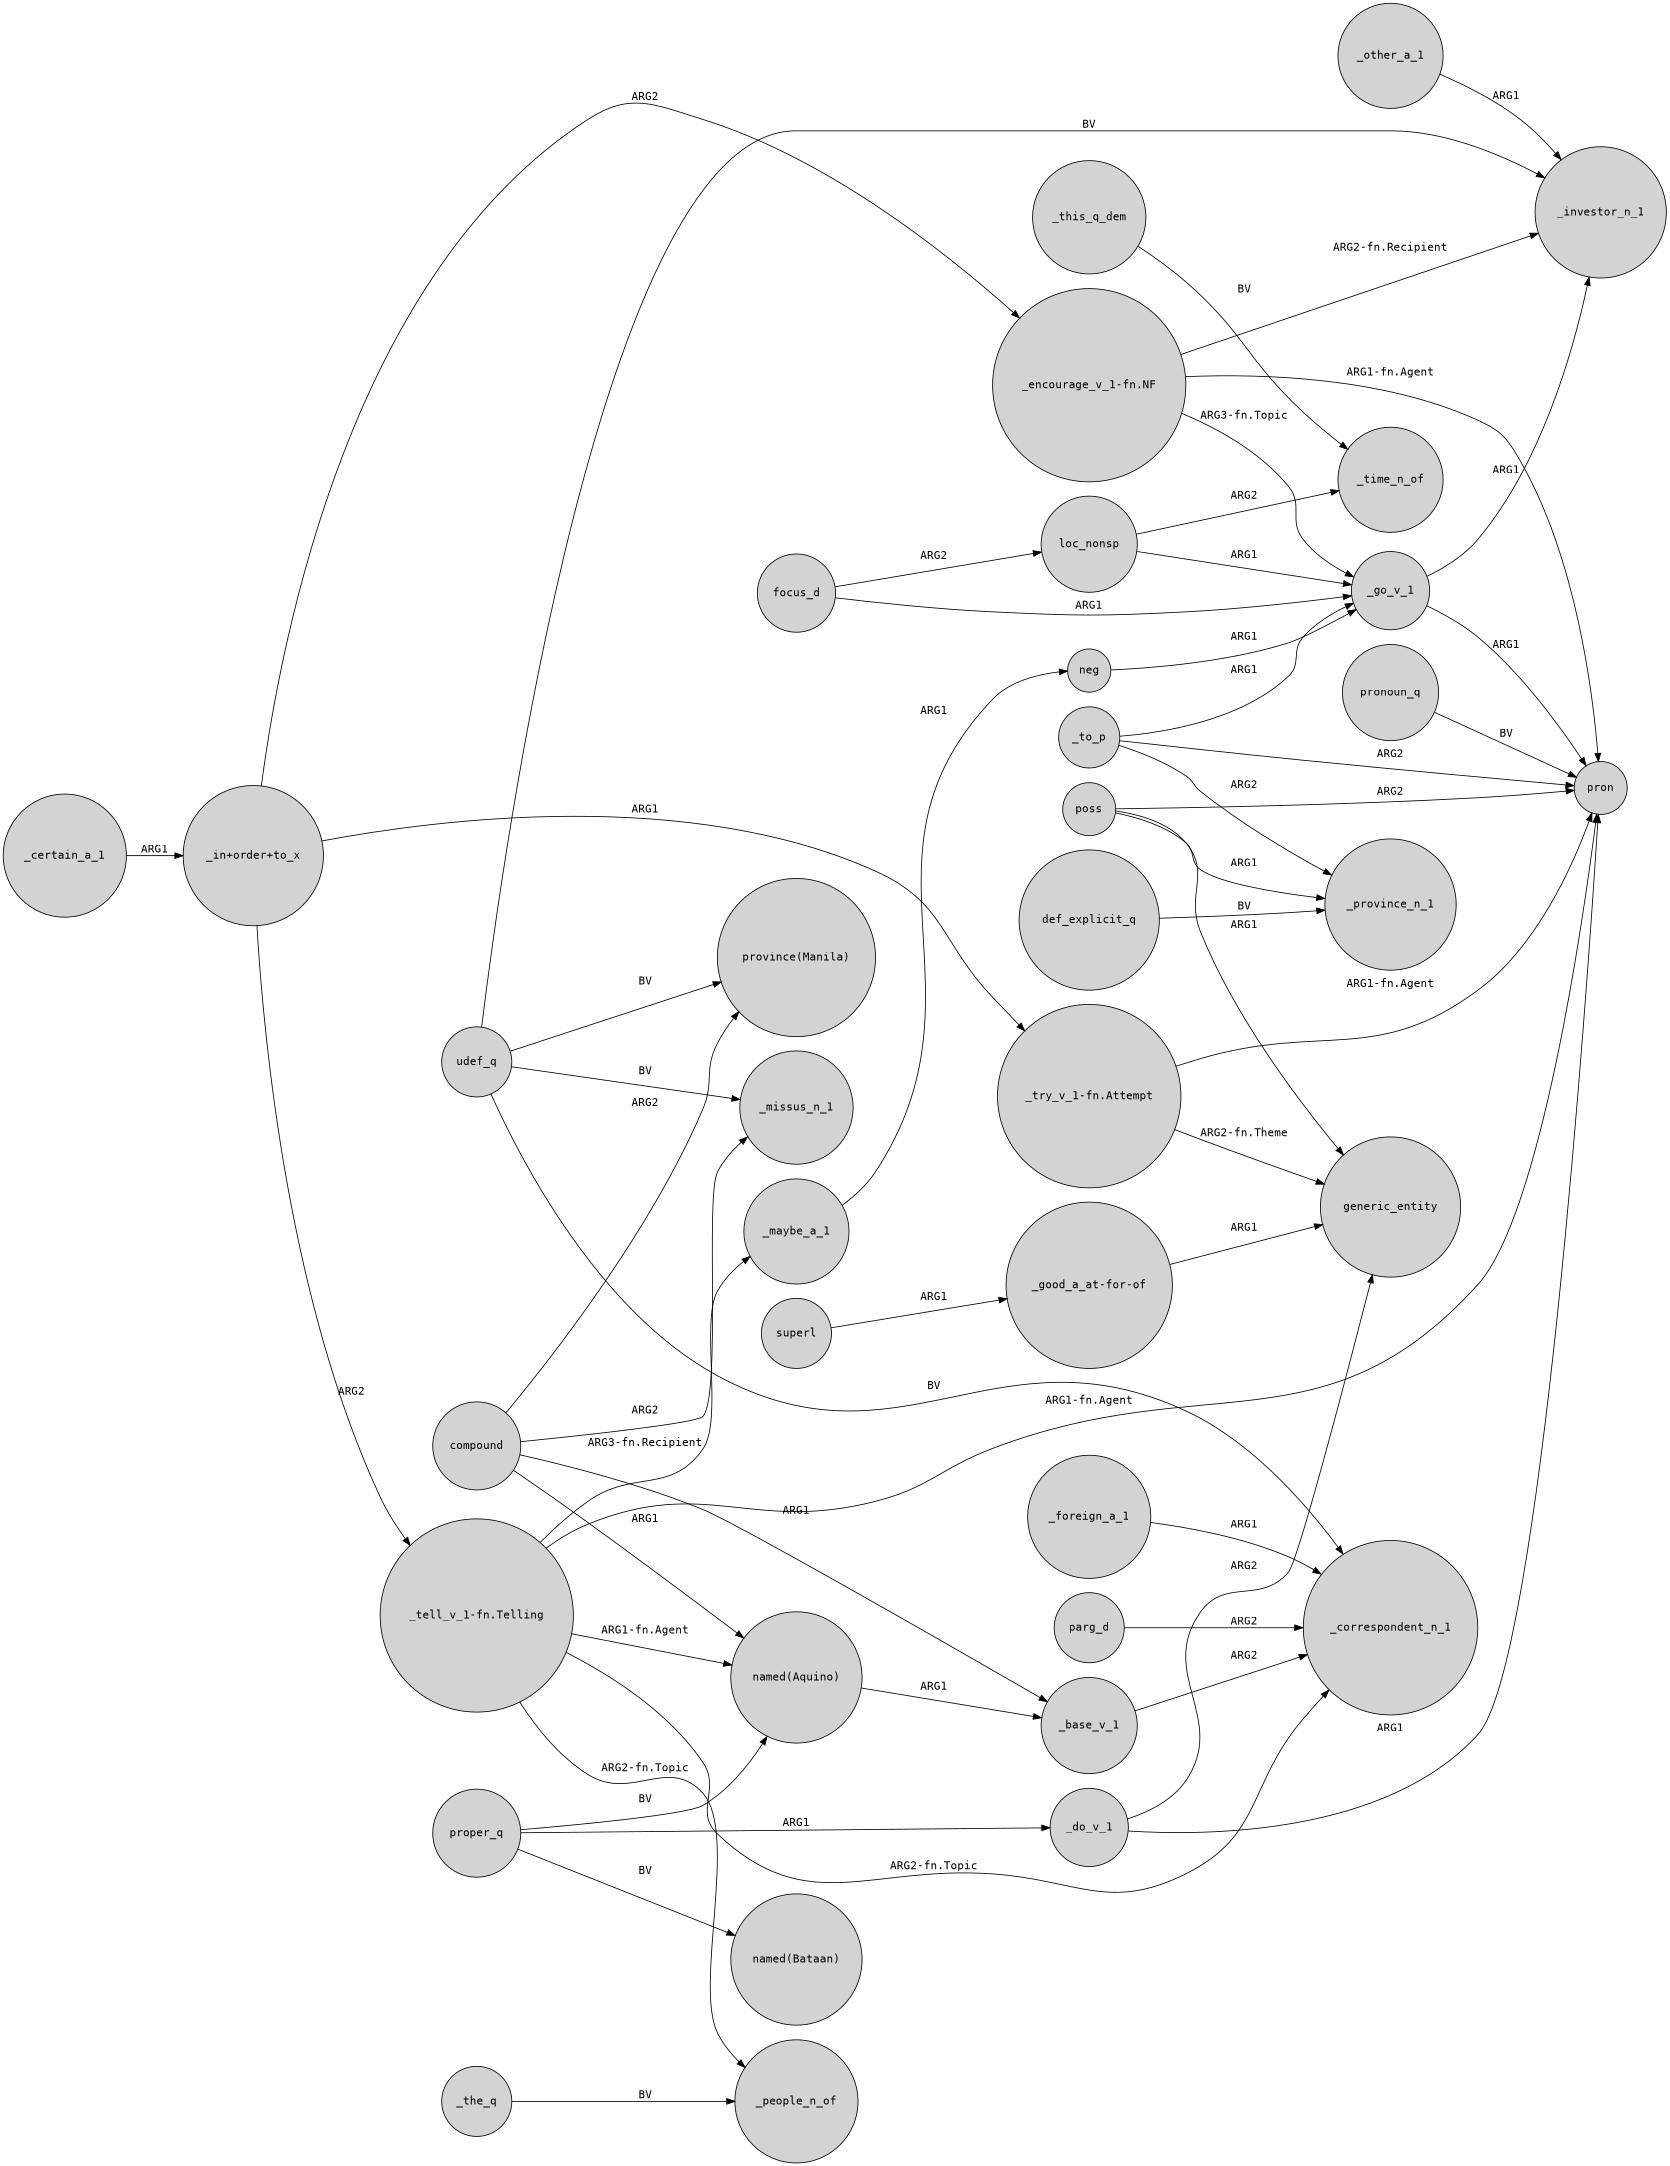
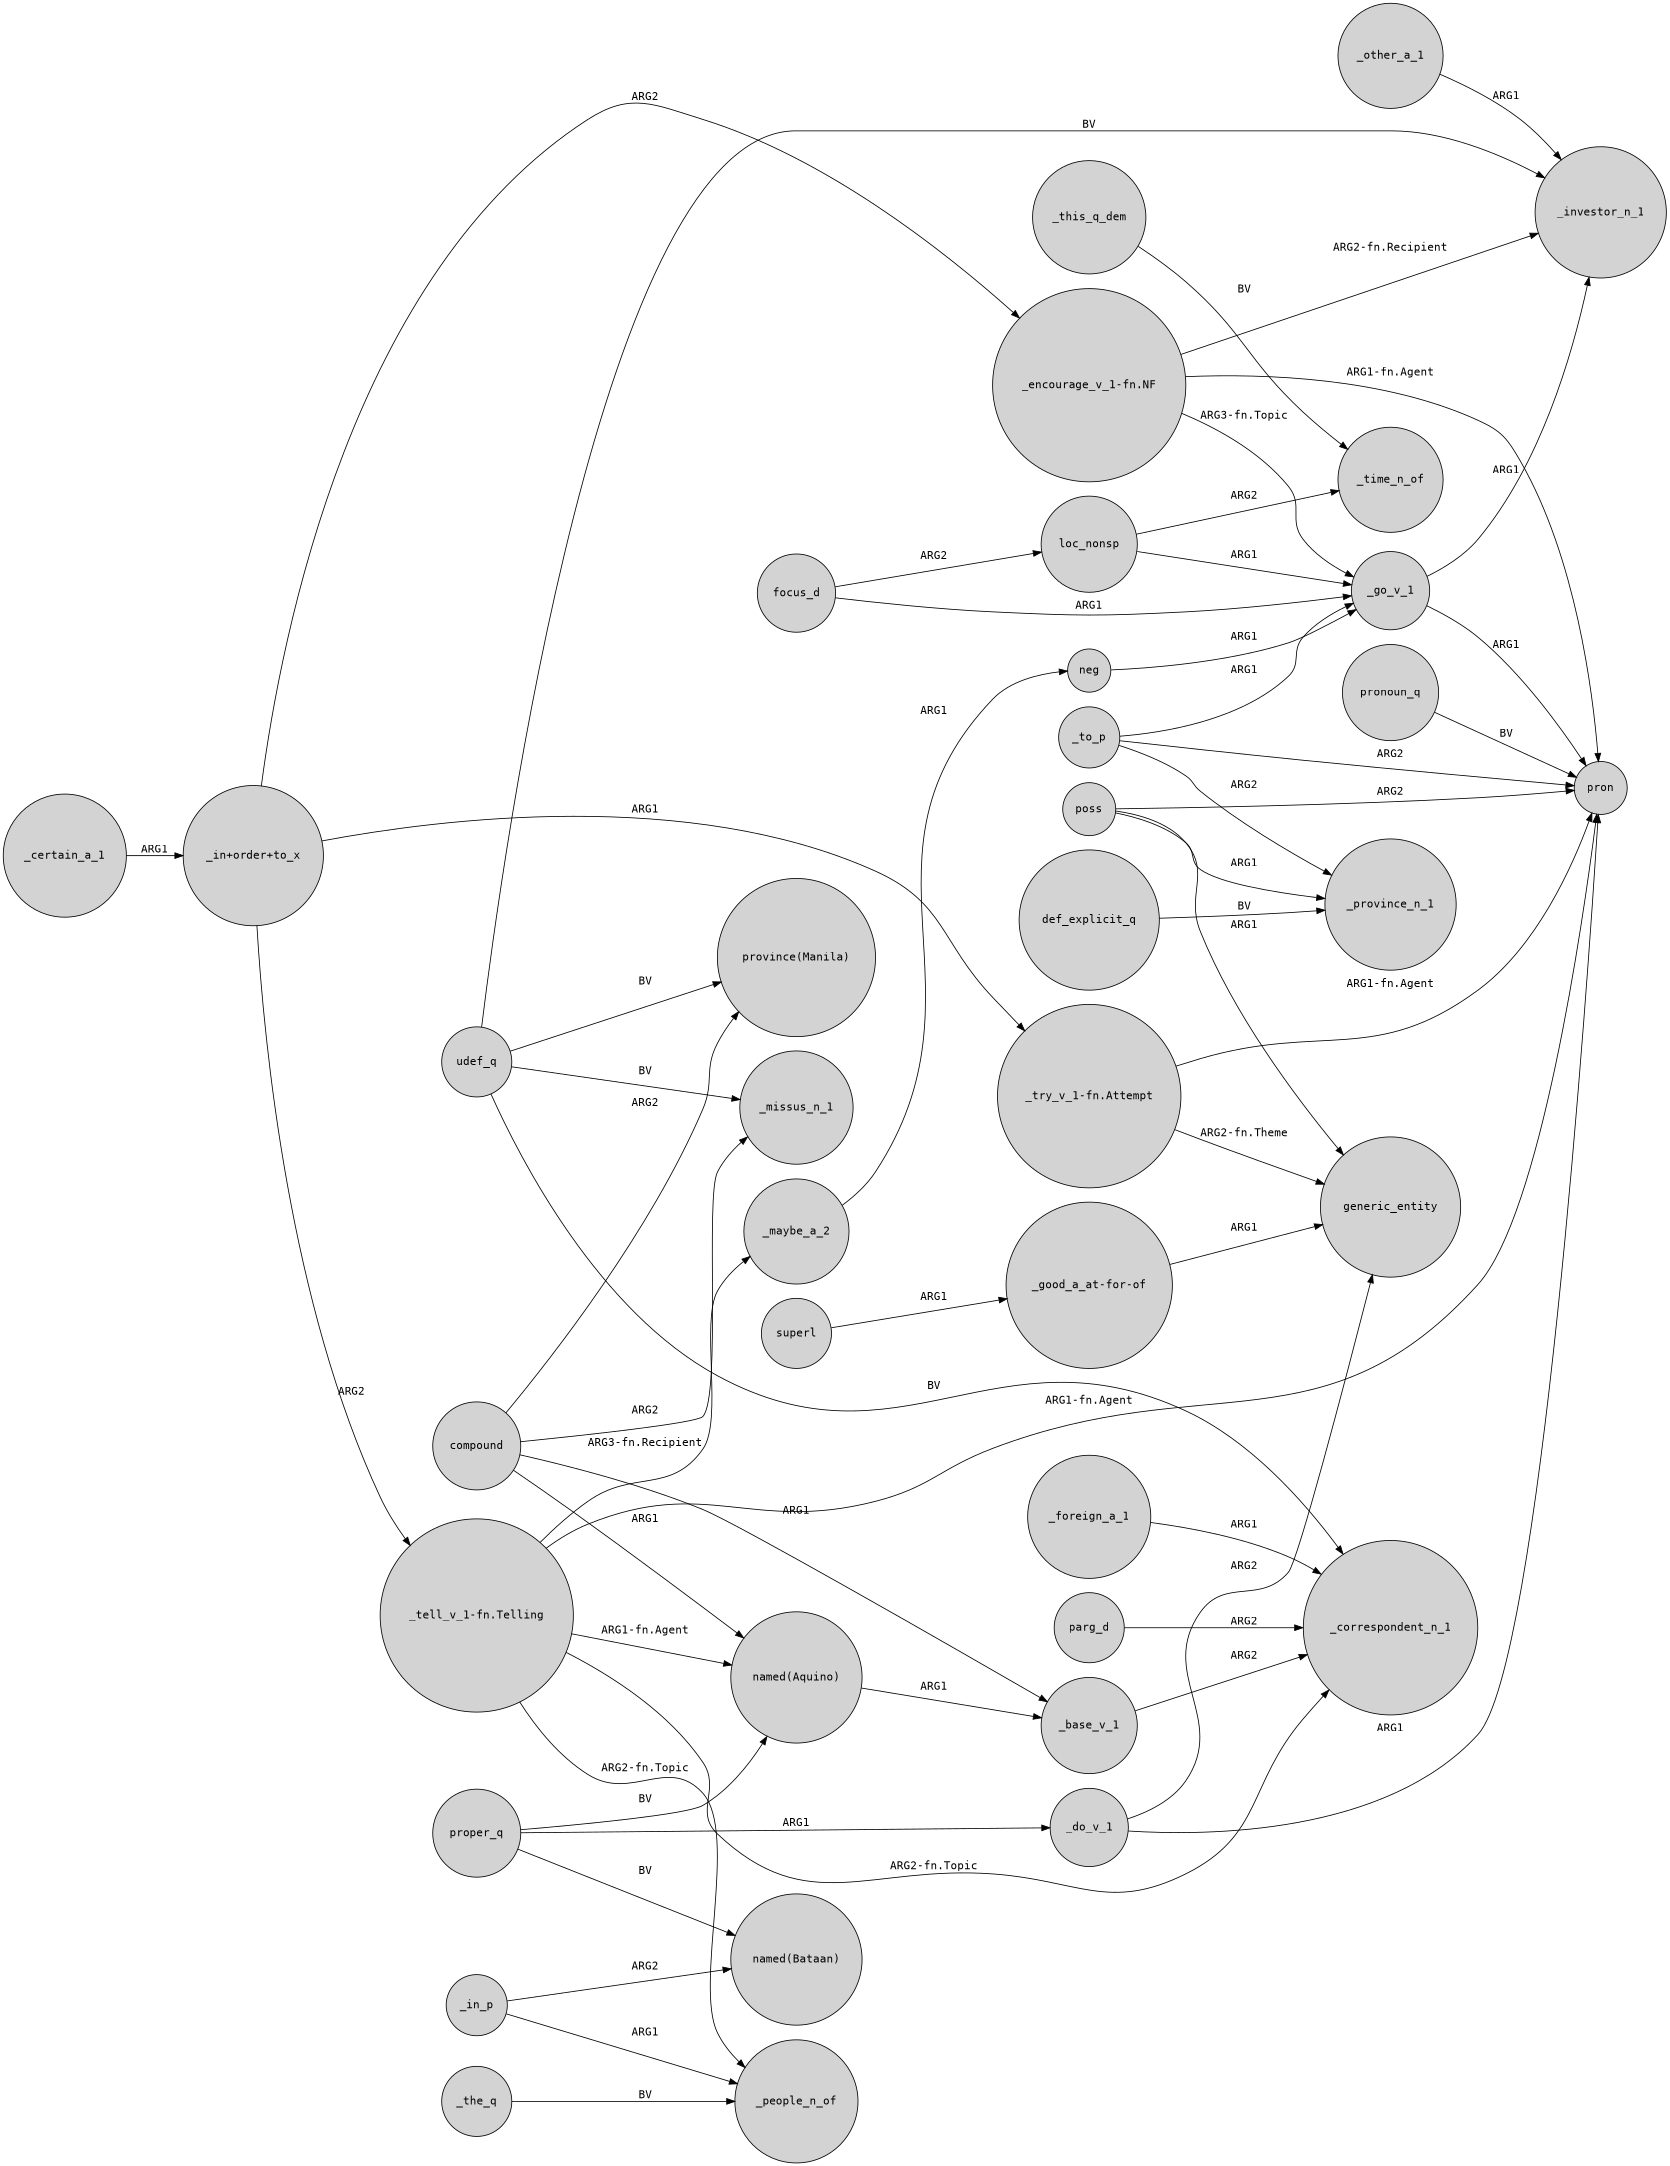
(796, 1231) -> (796, 1231)
none -> (477, 2005)
